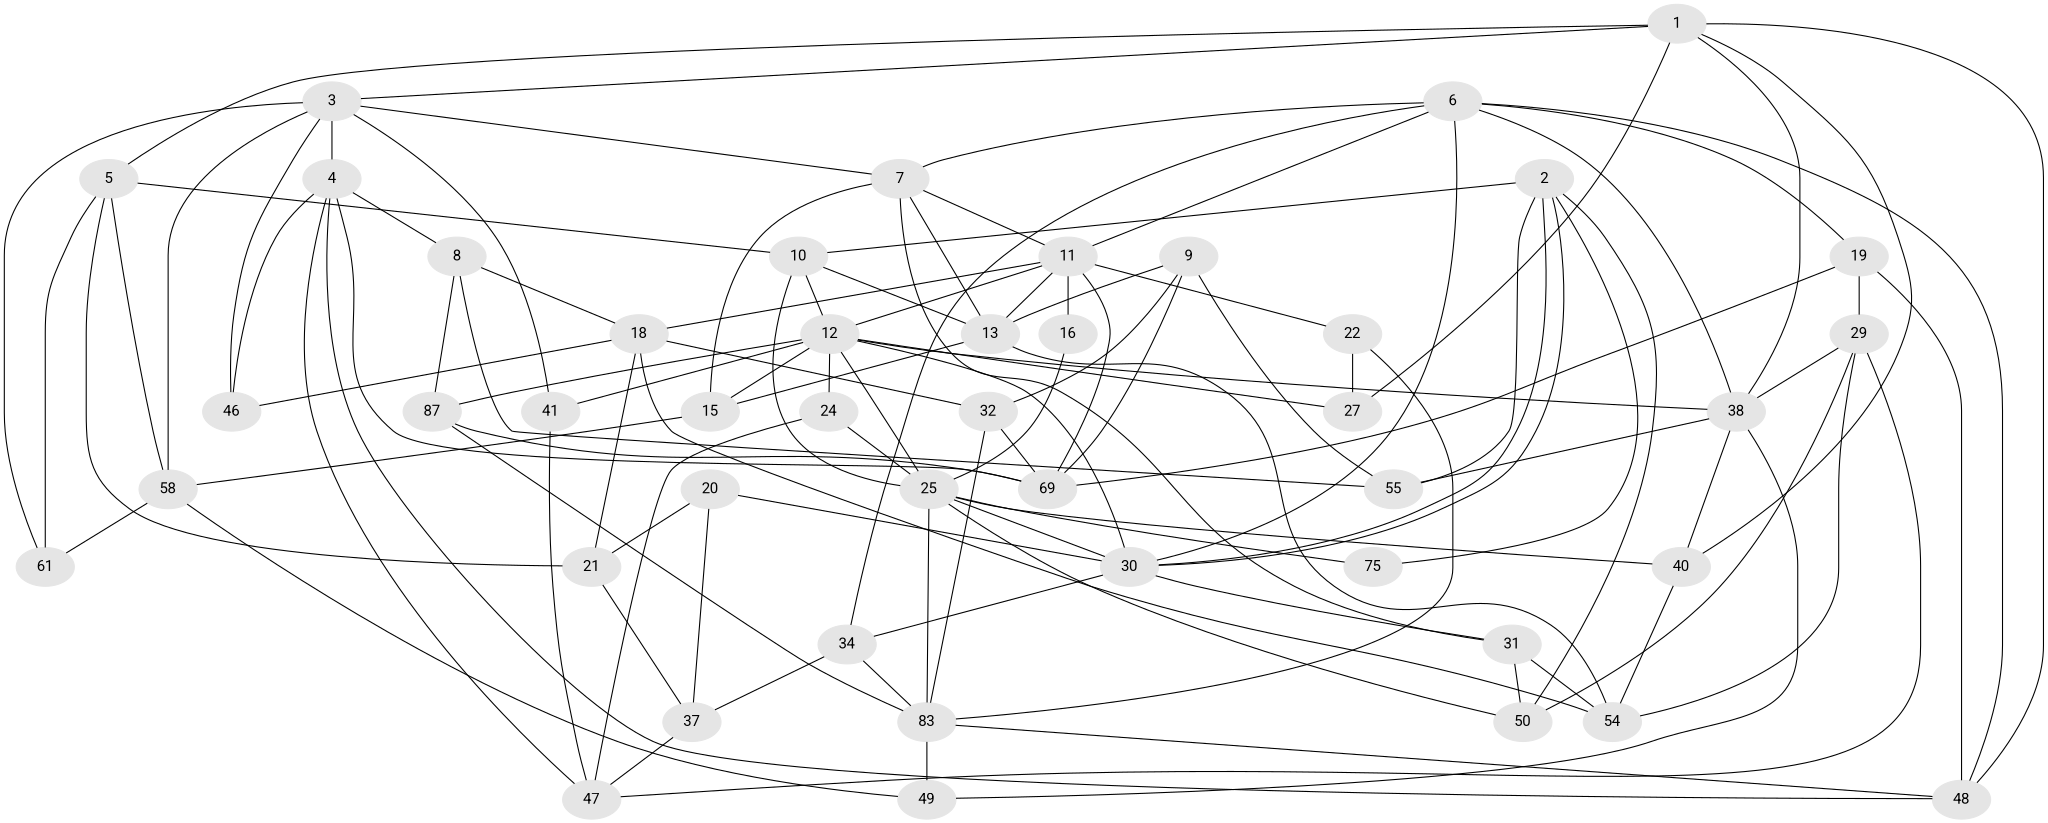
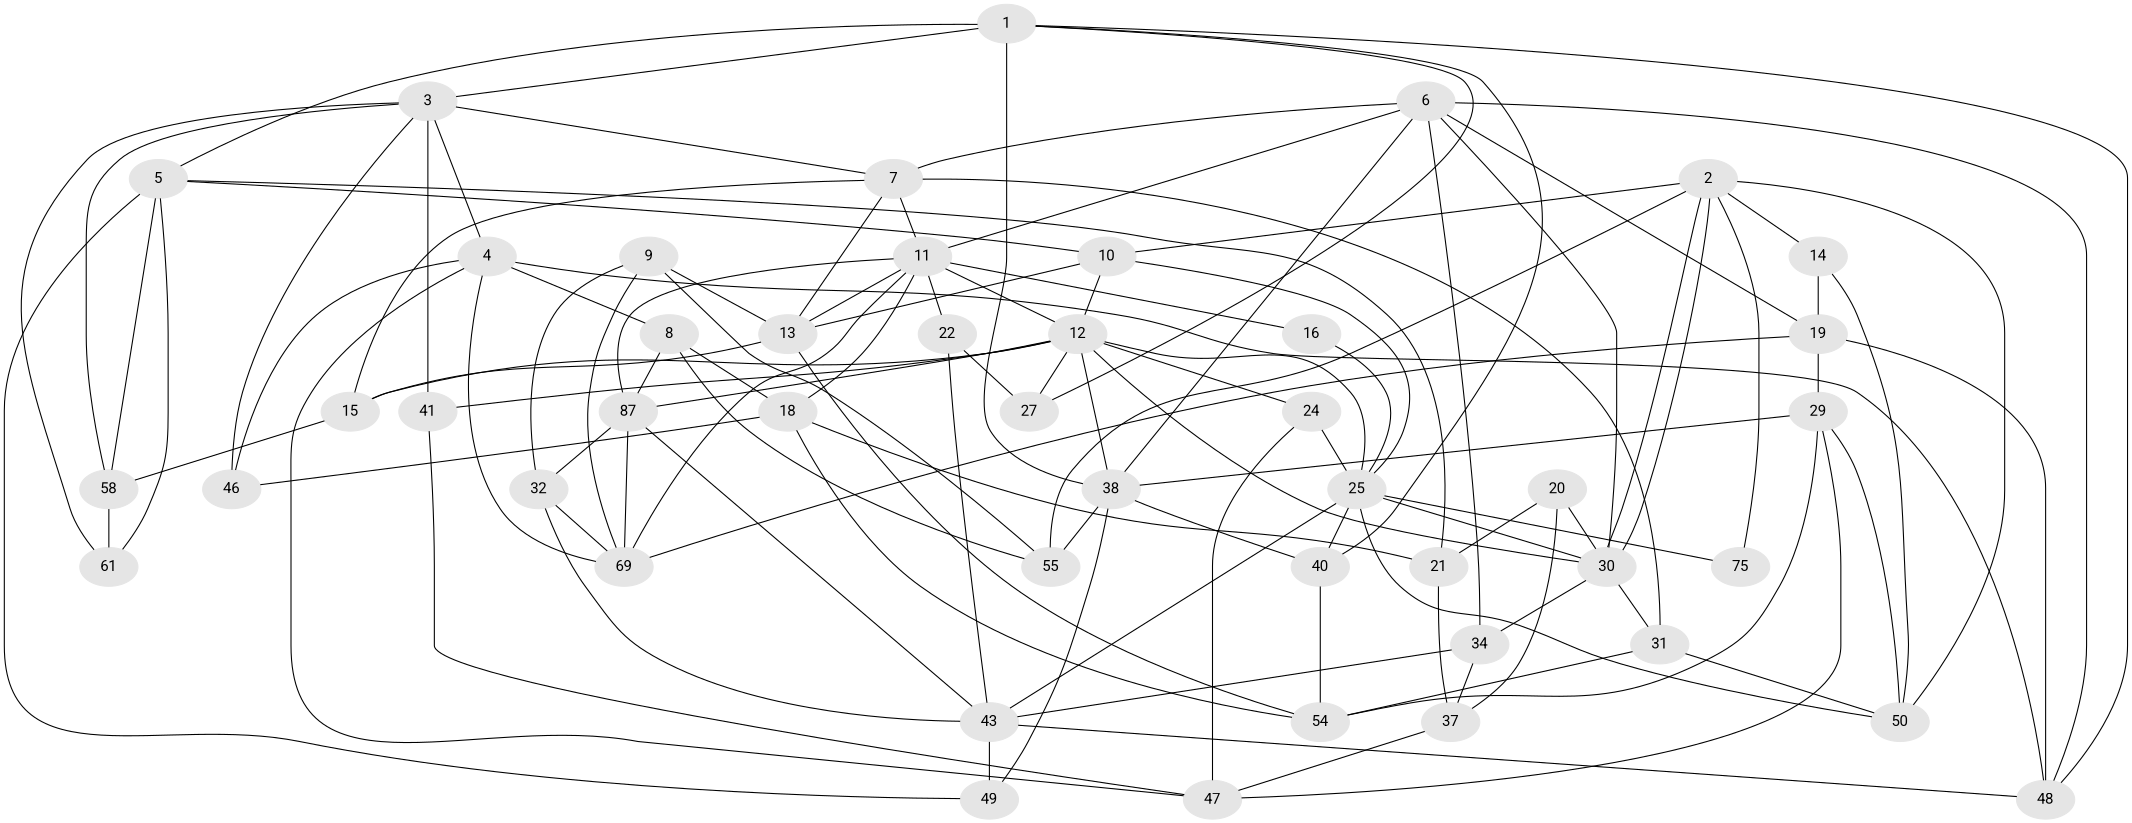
none -> (1818, 257)
none -> (727, 277)
(814, 373) -> (583, 451)
(522, 702) -> (208, 735)
(927, 722) -> (989, 722)
